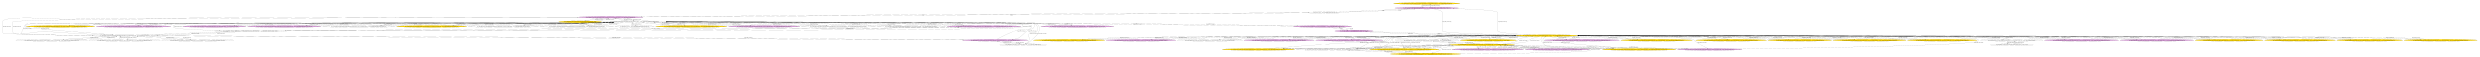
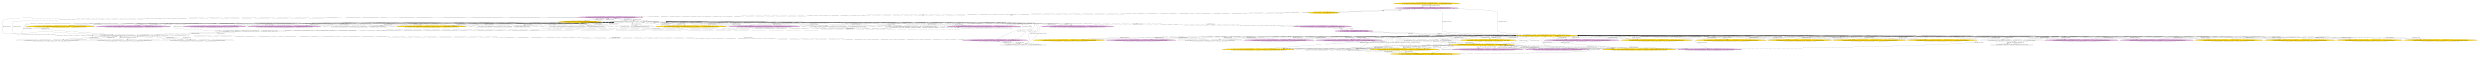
(1324, 13) -> (1324, 13)
